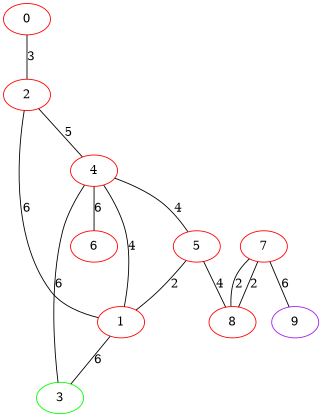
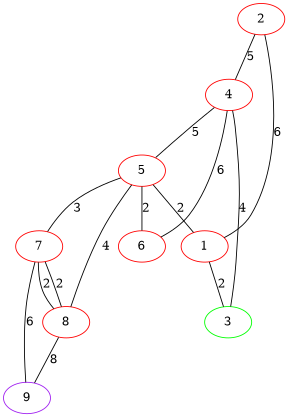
(27, 19) -> none
none -> (79, 198)
none -> (142, 209)
(179, 209) -> (196, 133)
(128, 243) -> none
(59, 284) -> (243, 209)
none -> (47, 360)
(98, 360) -> (222, 284)
